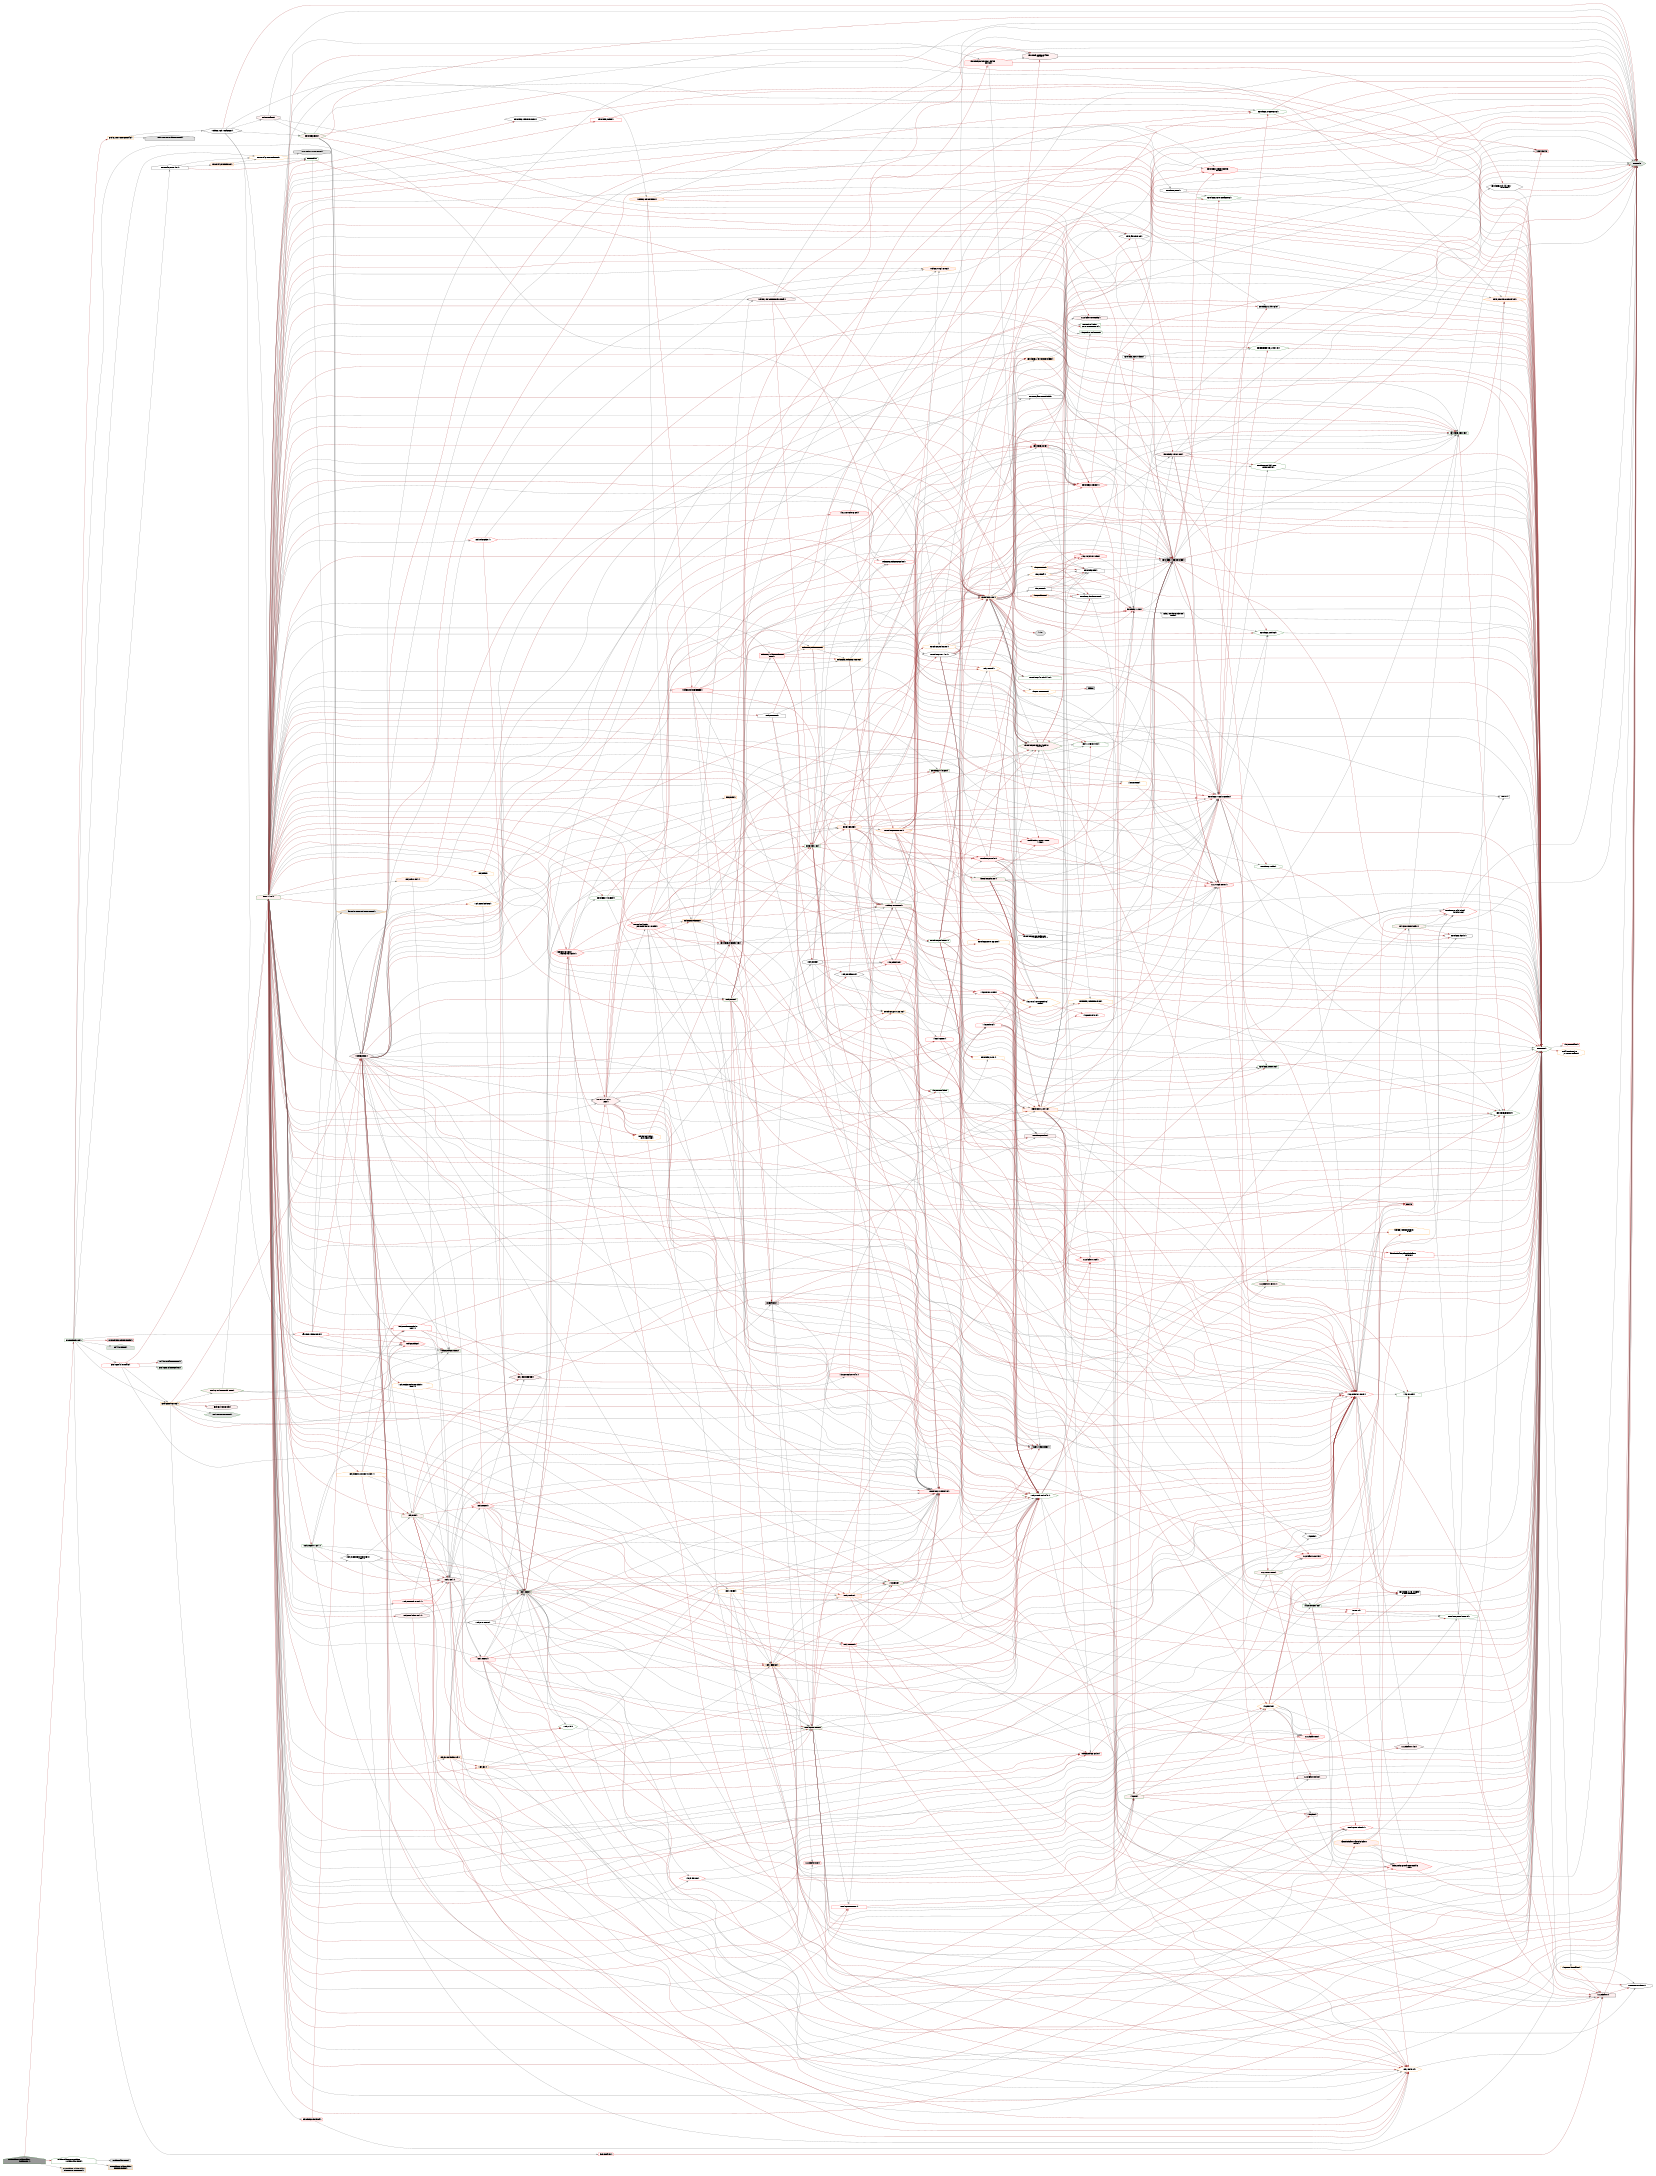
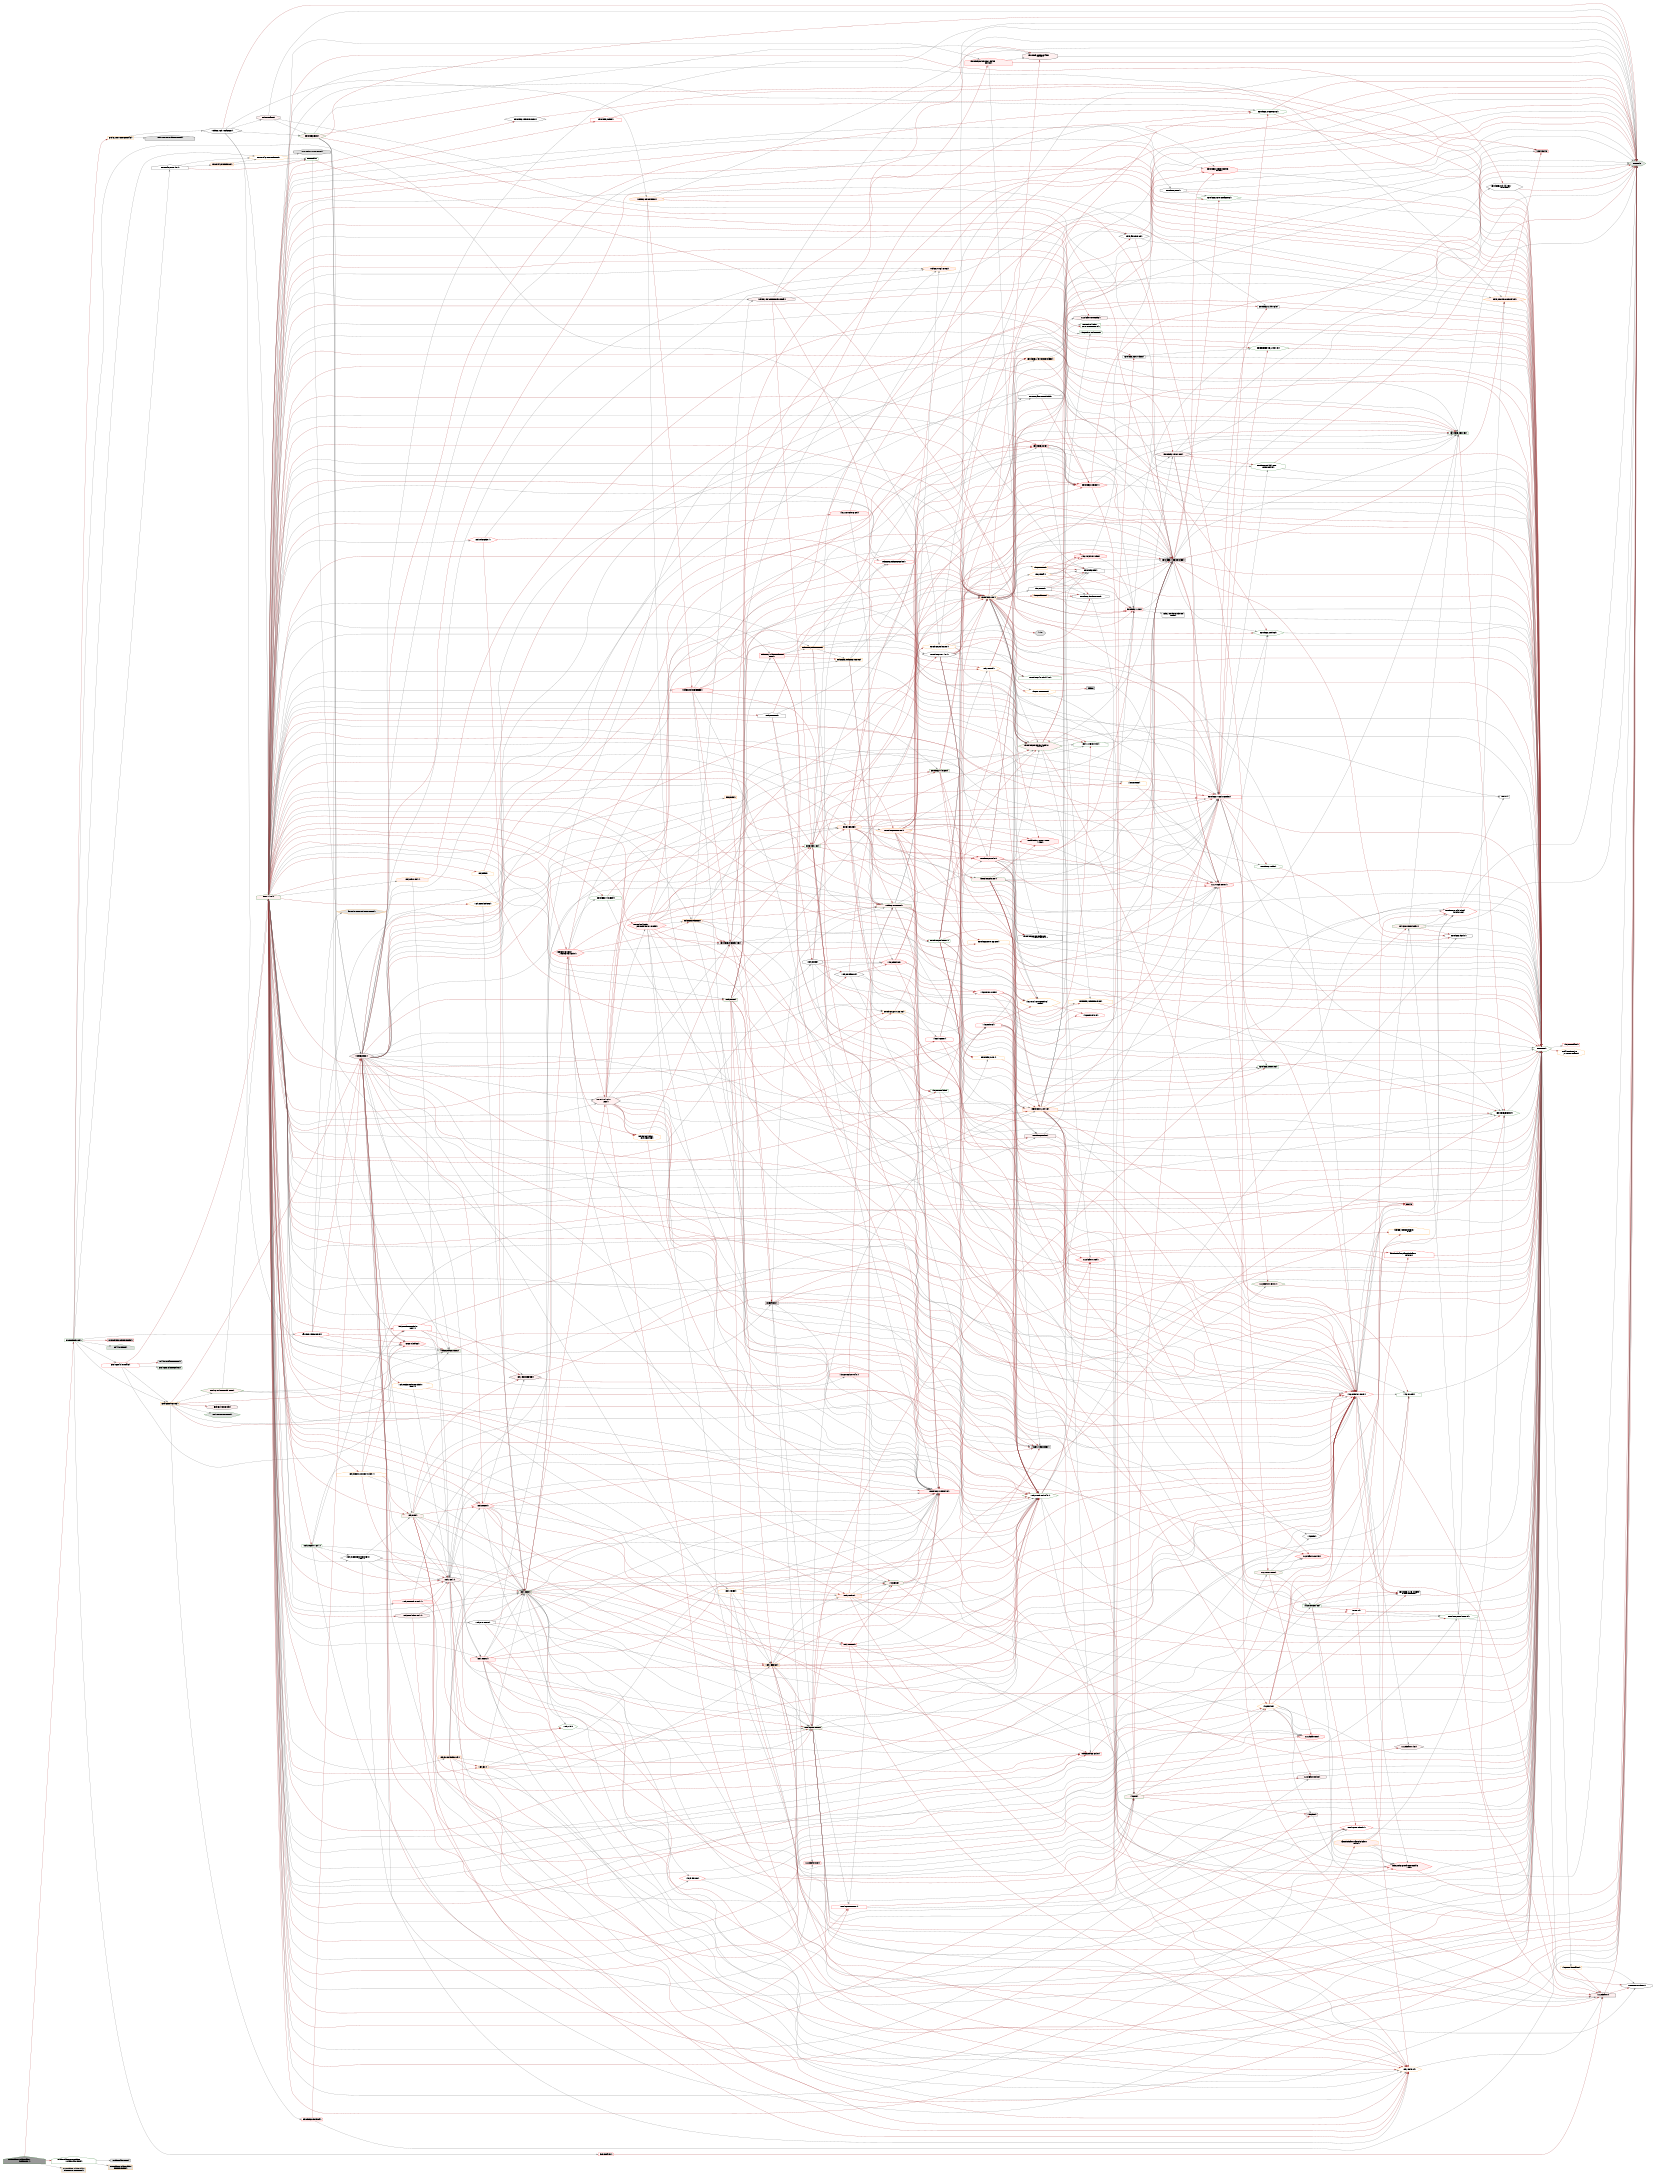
(412, 1344) -> (412, 1344)
